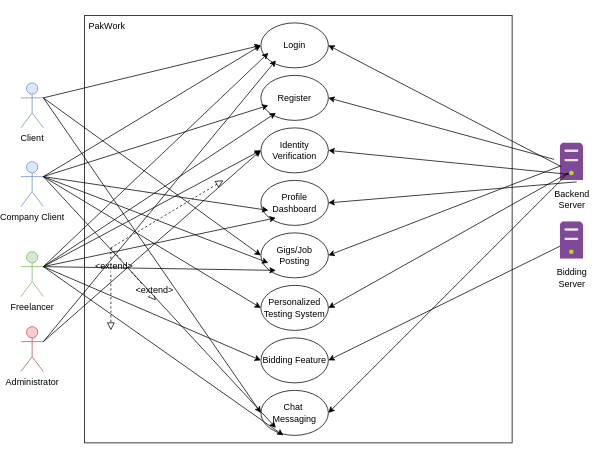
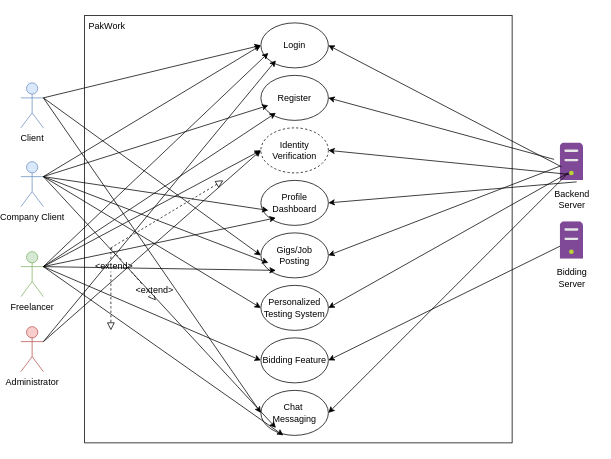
(294, 150) -> (294, 150)
